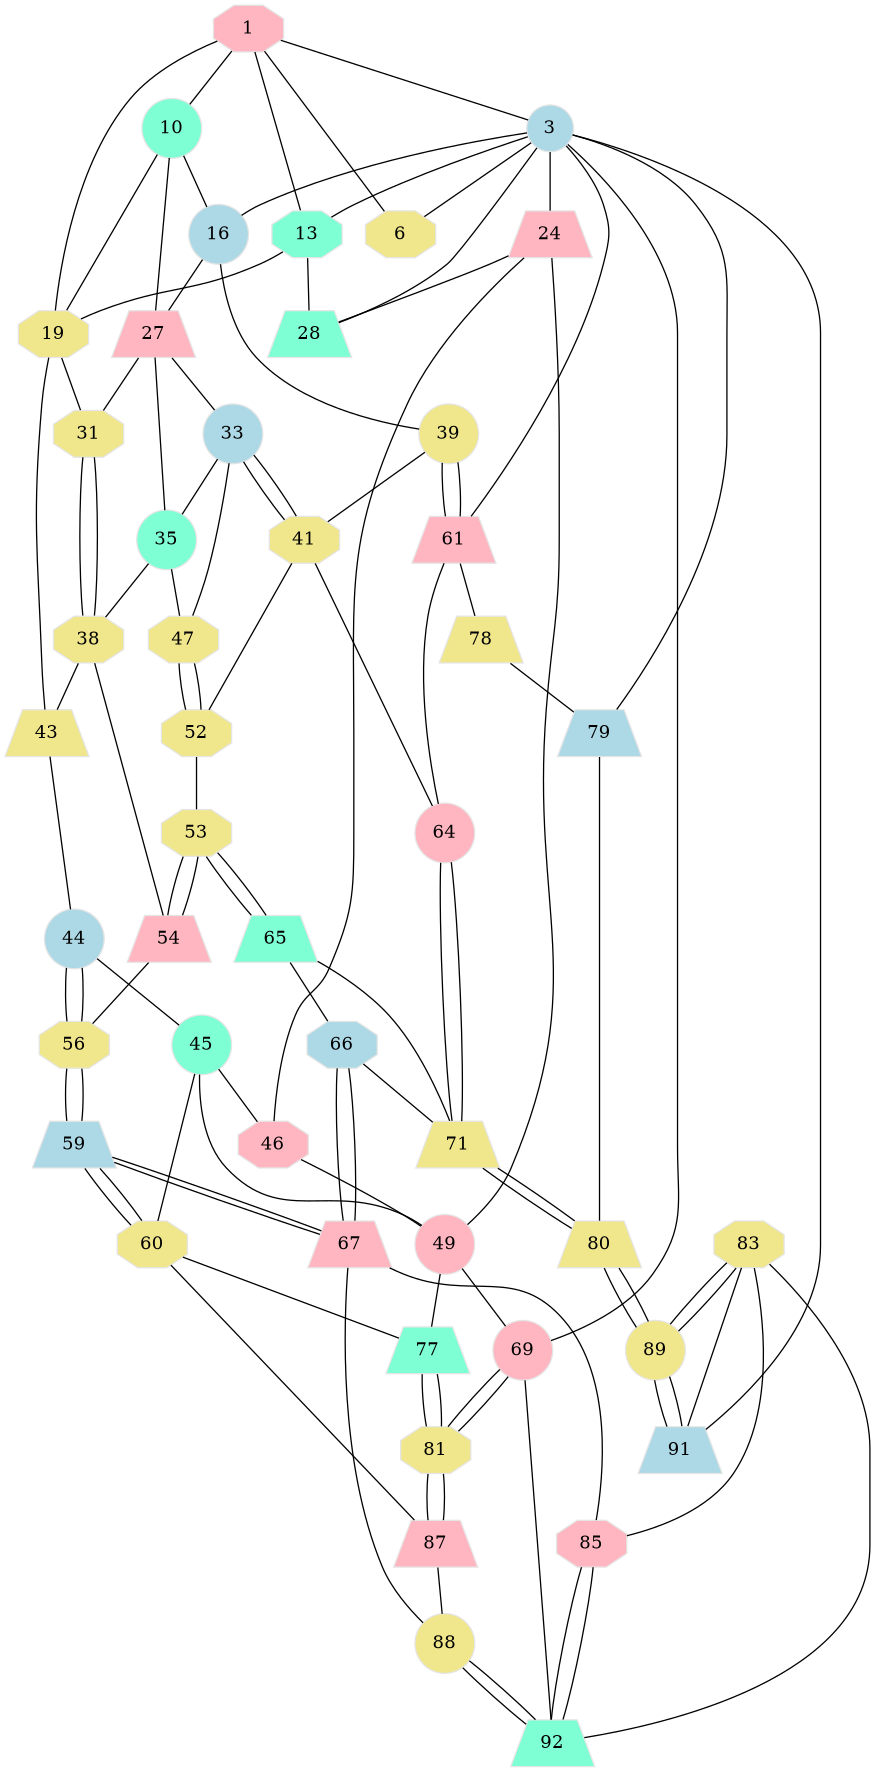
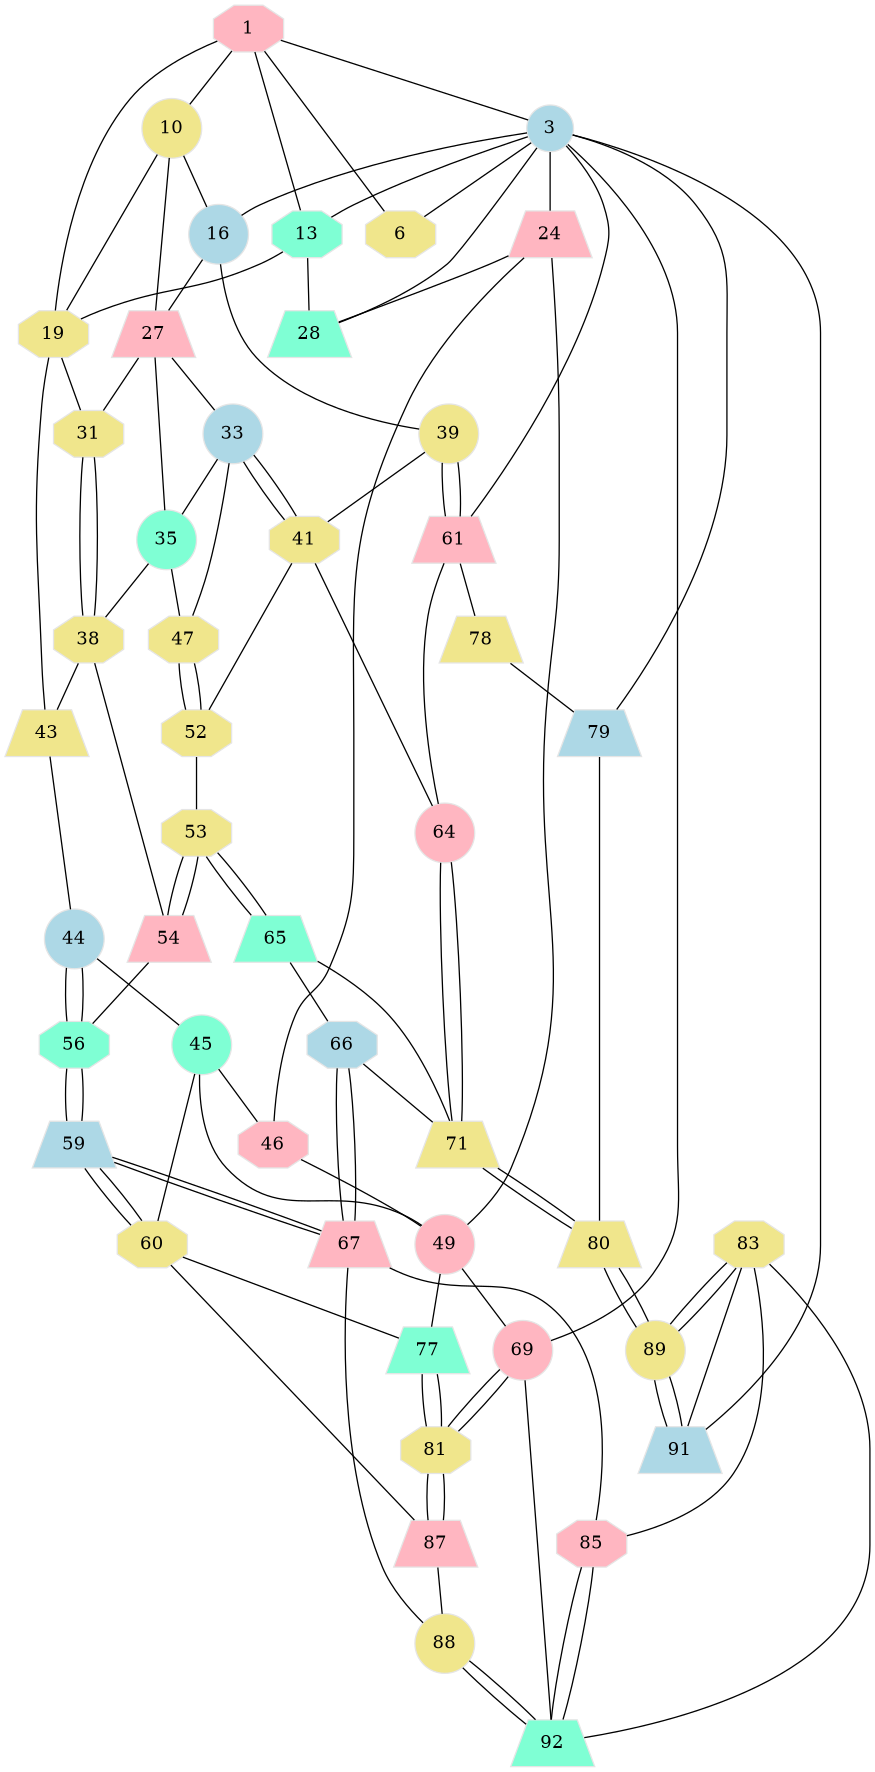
(172, 128) -> (172, 128)
(74, 1045) -> (74, 1045)
